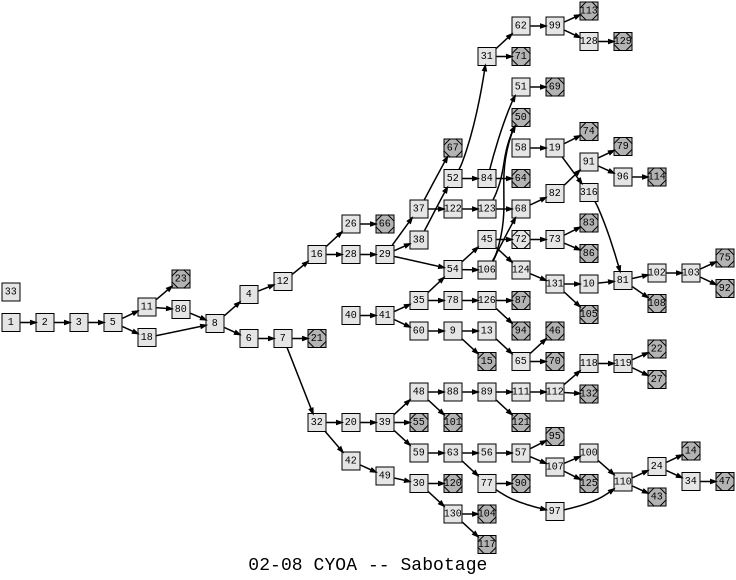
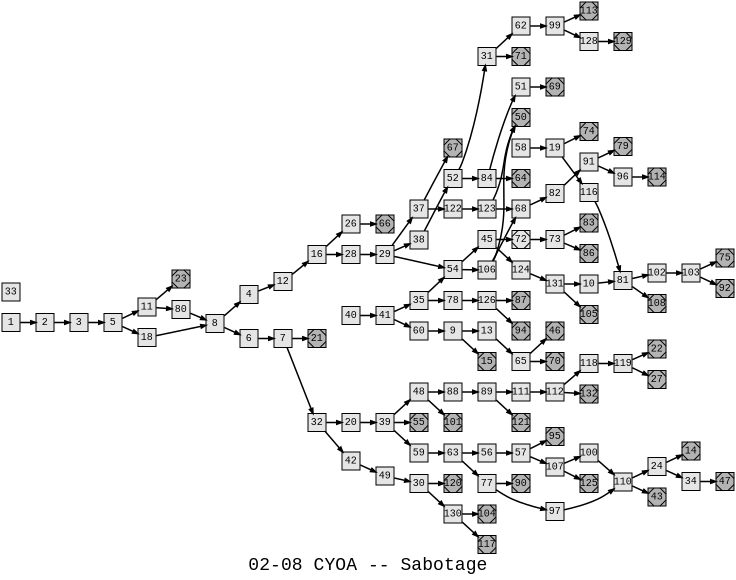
(589, 192) -> (589, 192)
